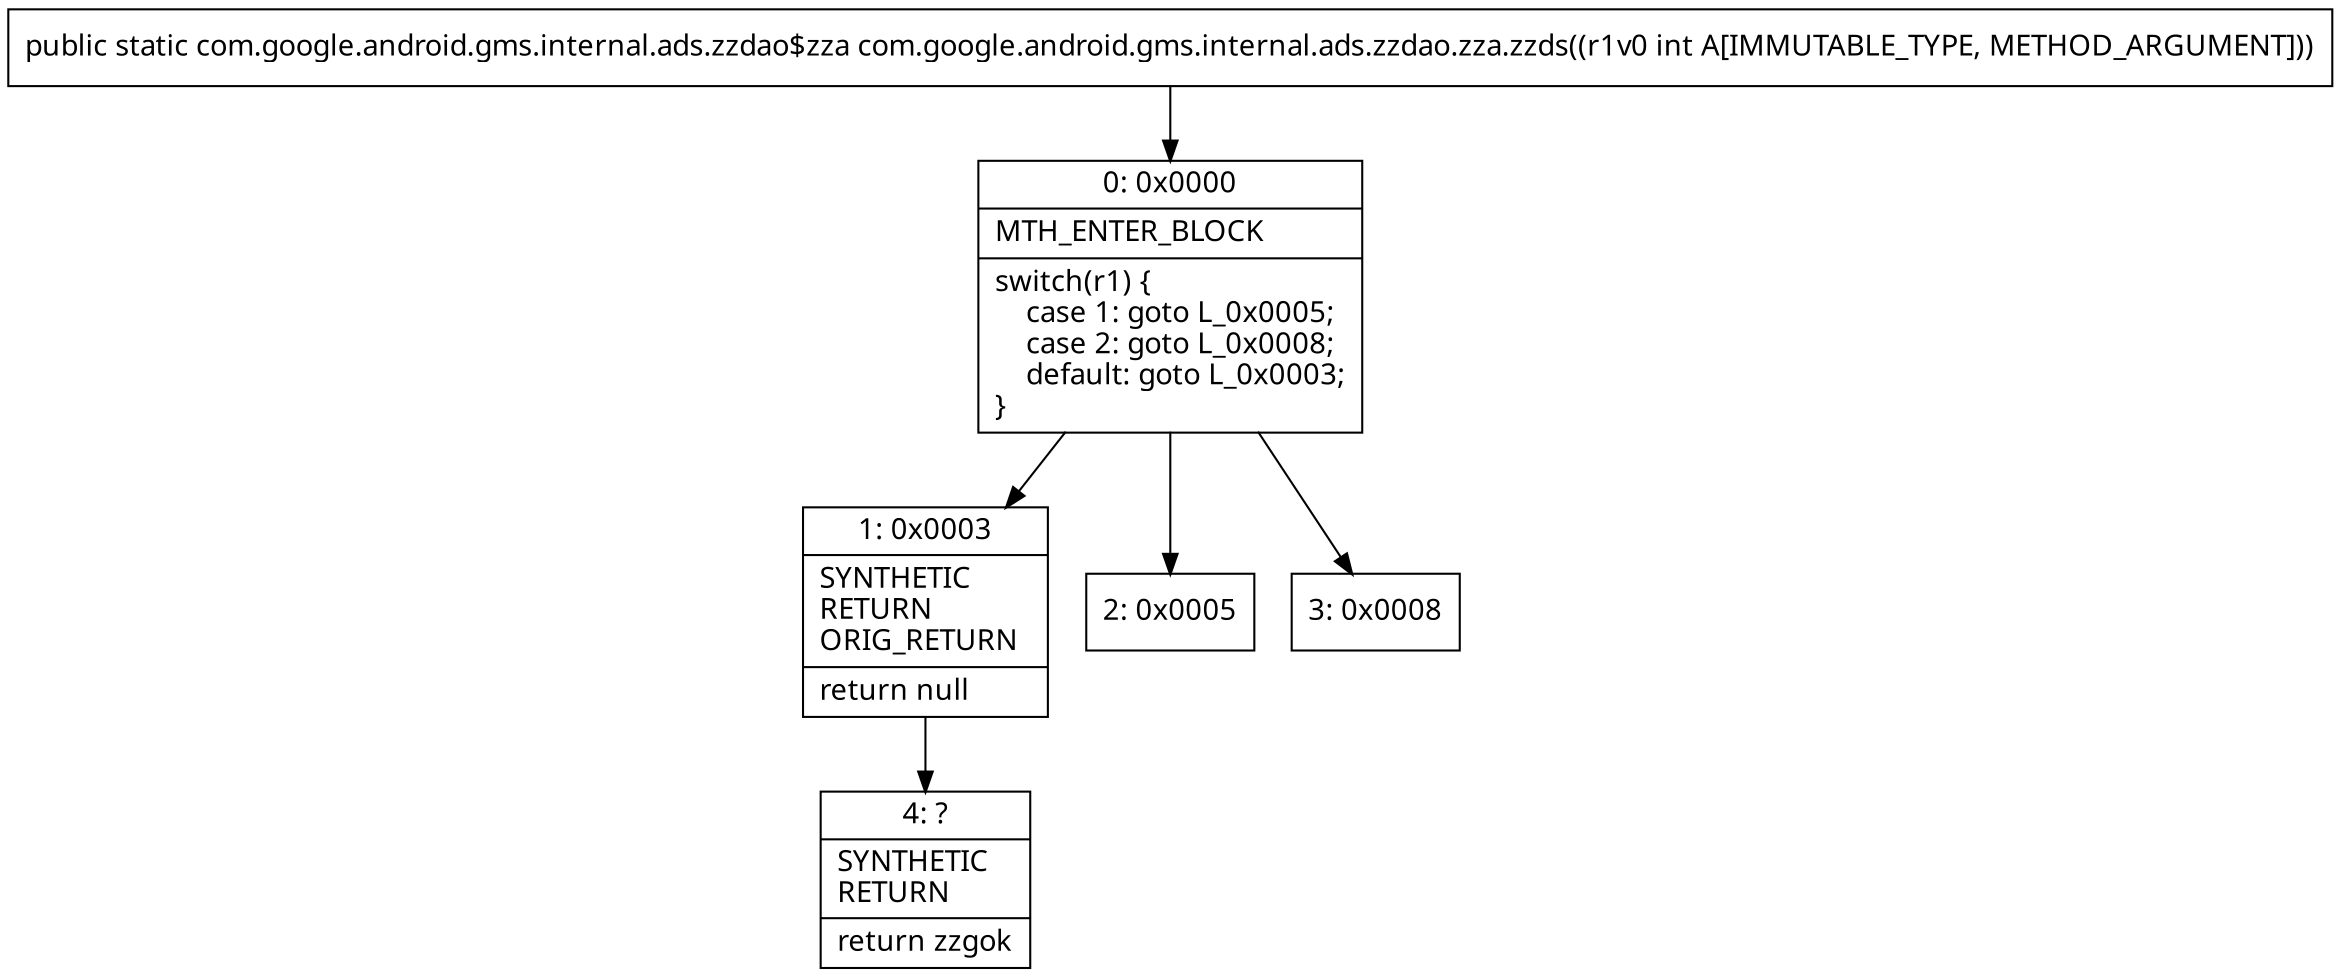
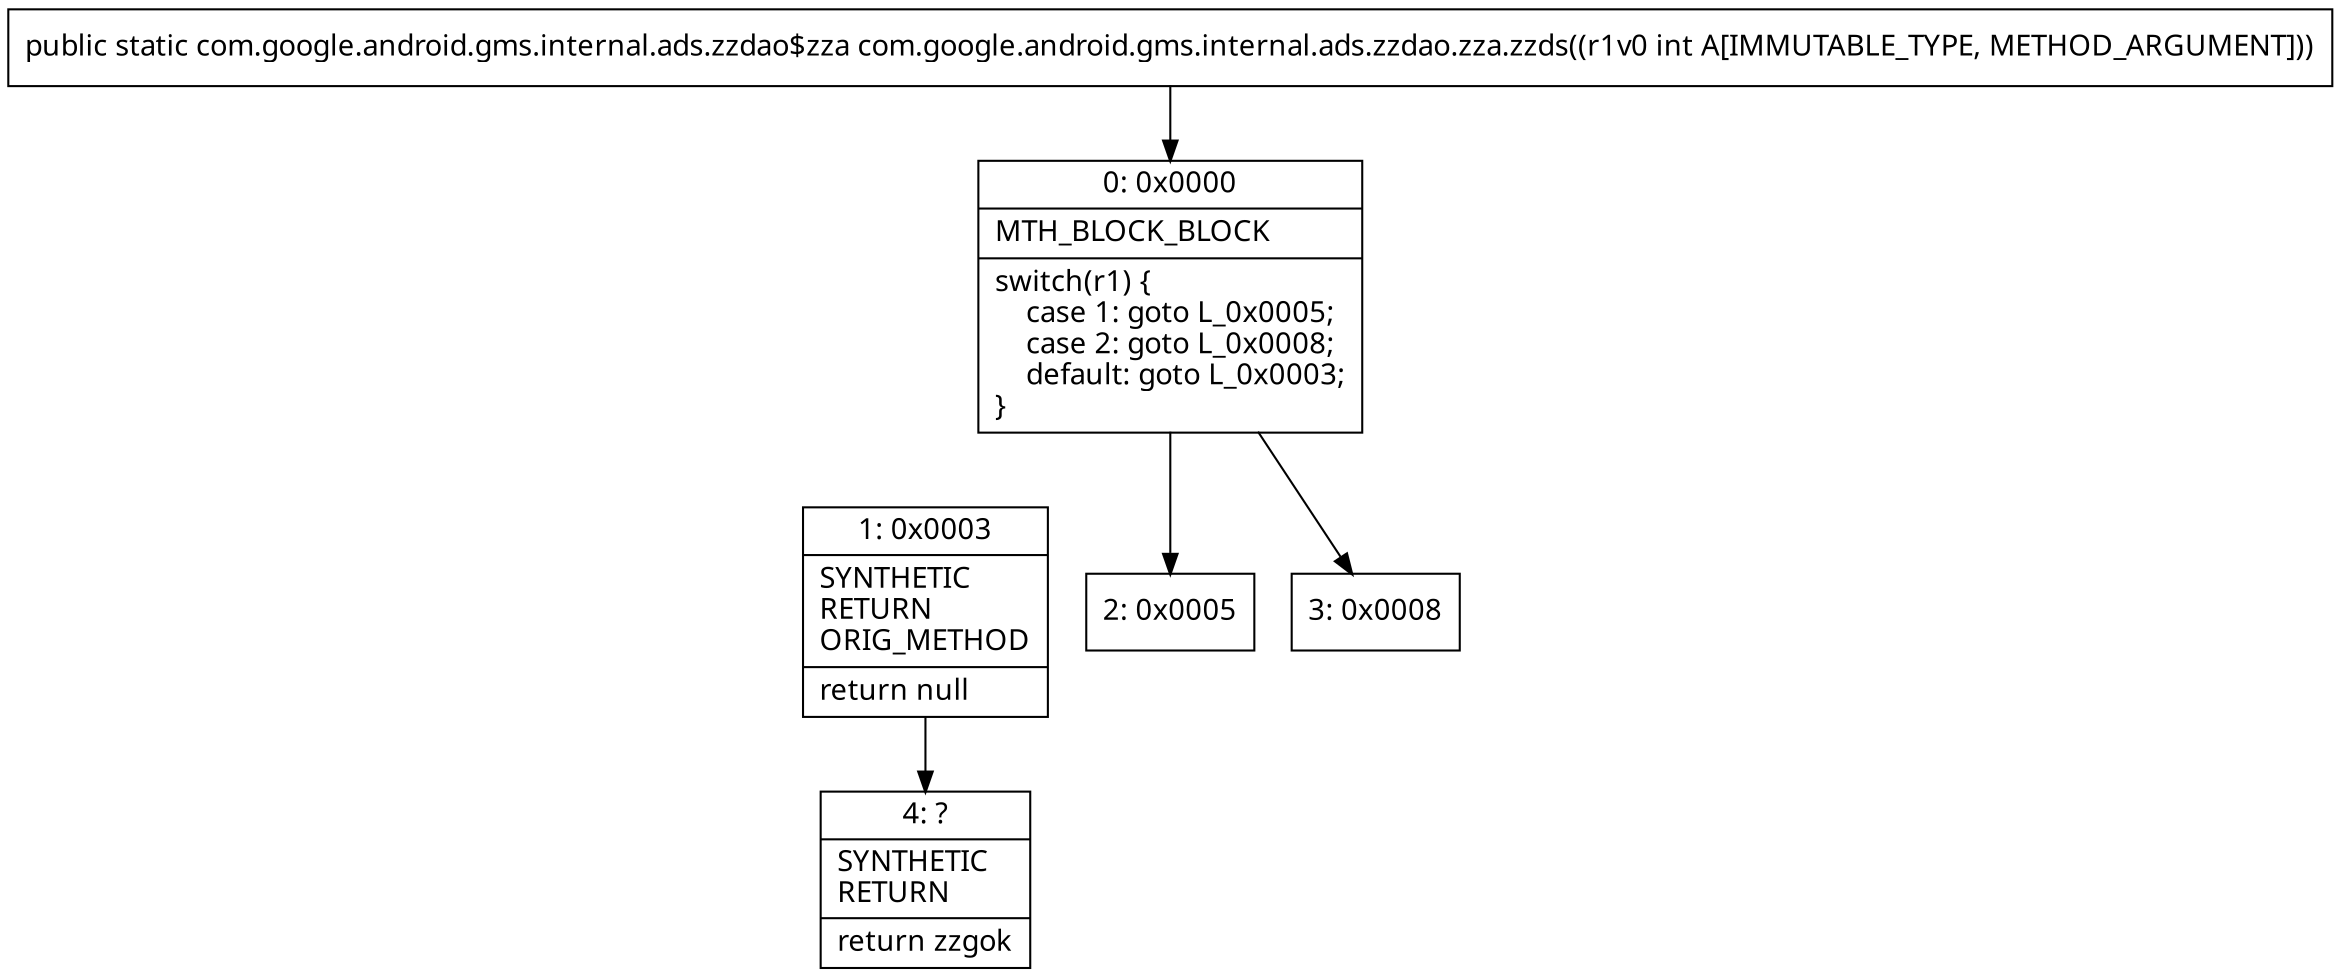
(1130, 232) -> (1133, 232)
(1042, 461) -> none
(919, 641) -> (925, 641)
